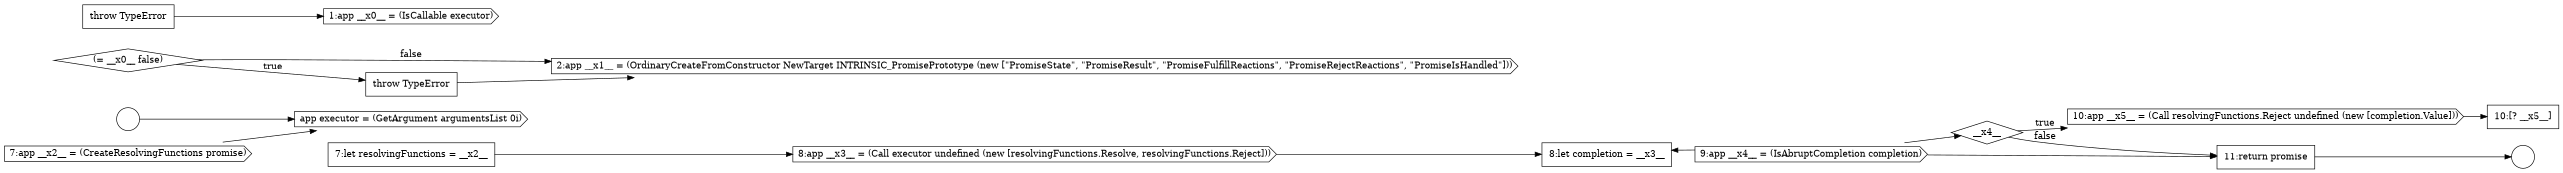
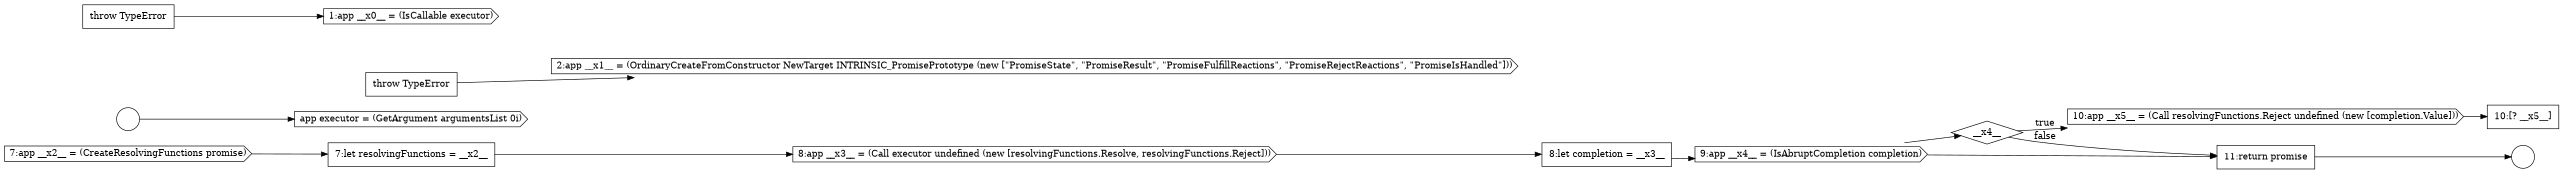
(128, 60) -> none
(266, 137) -> (287, 154)
(1686, 150) -> (1680, 158)
